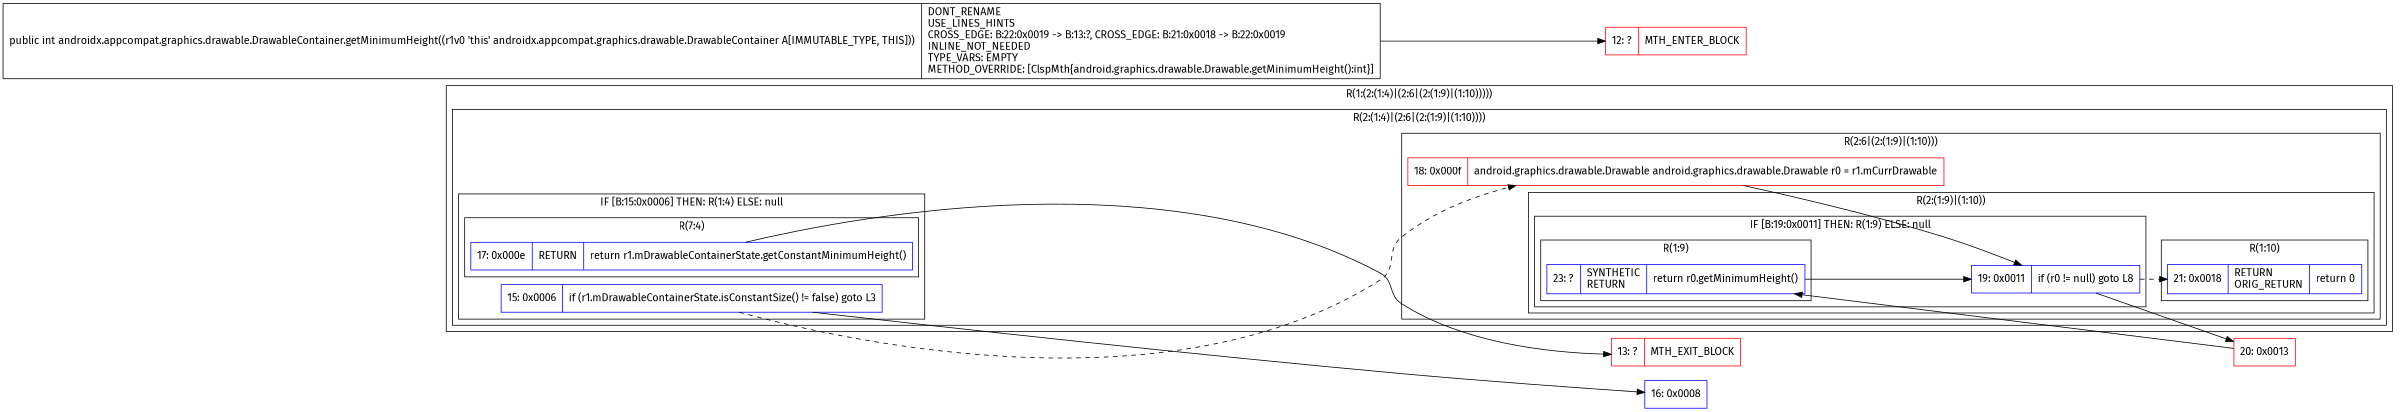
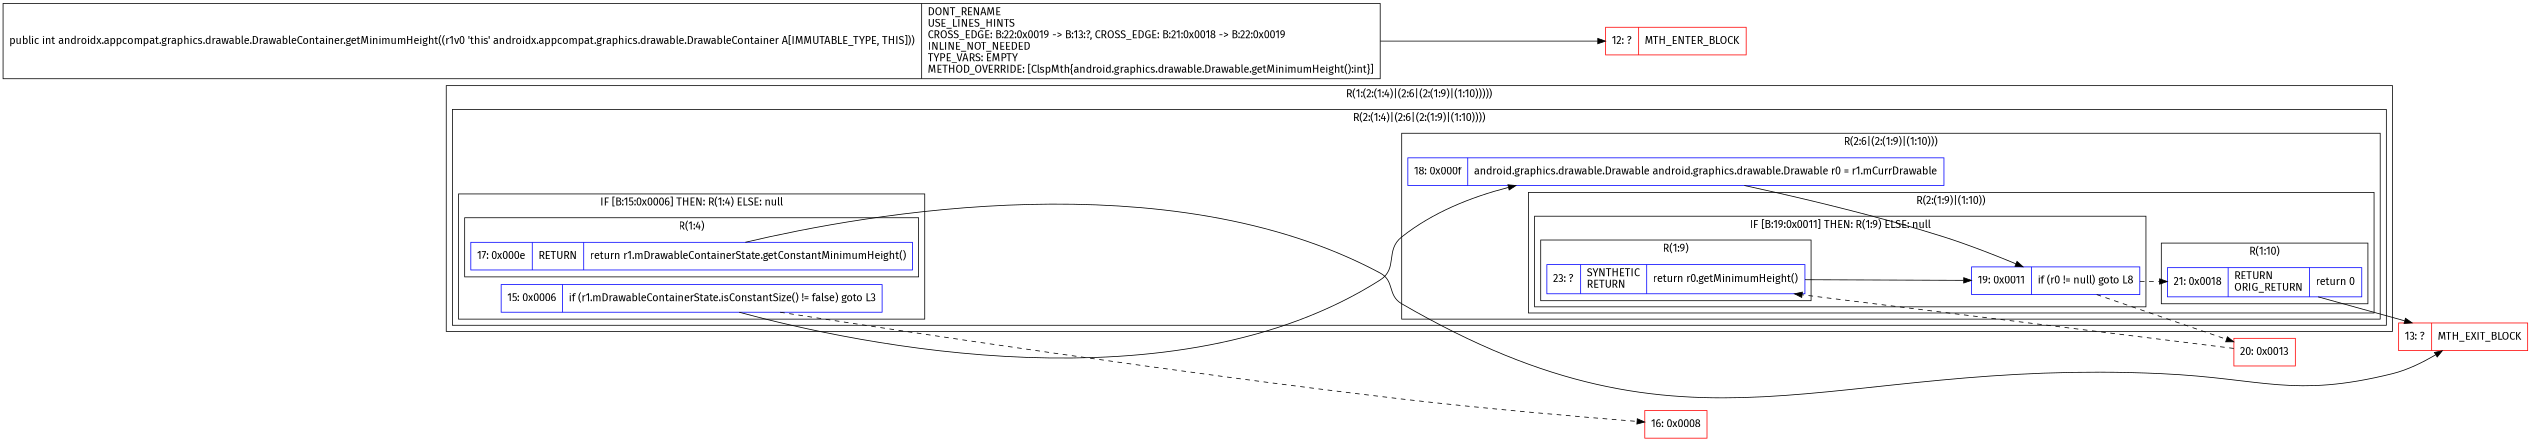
(1676, 172) -> (1676, 172)
(692, 227) -> (692, 227)
none -> (2361, 309)
(2161, 316) -> (2162, 317)
(2018, 322) -> (2018, 322)
(1128, 355) -> (1148, 353)
(1224, 357) -> (1208, 374)
(1676, 394) -> (1676, 424)
